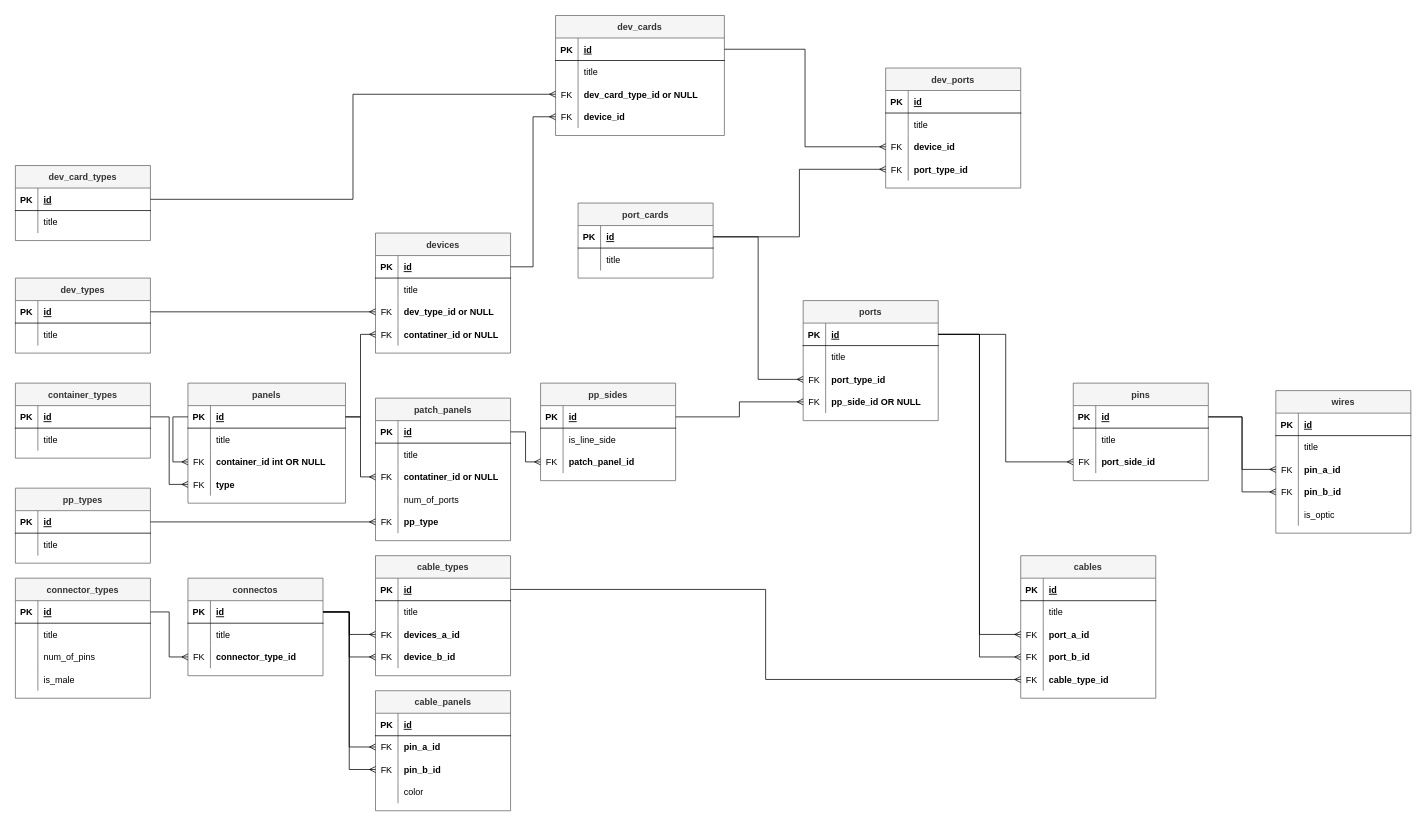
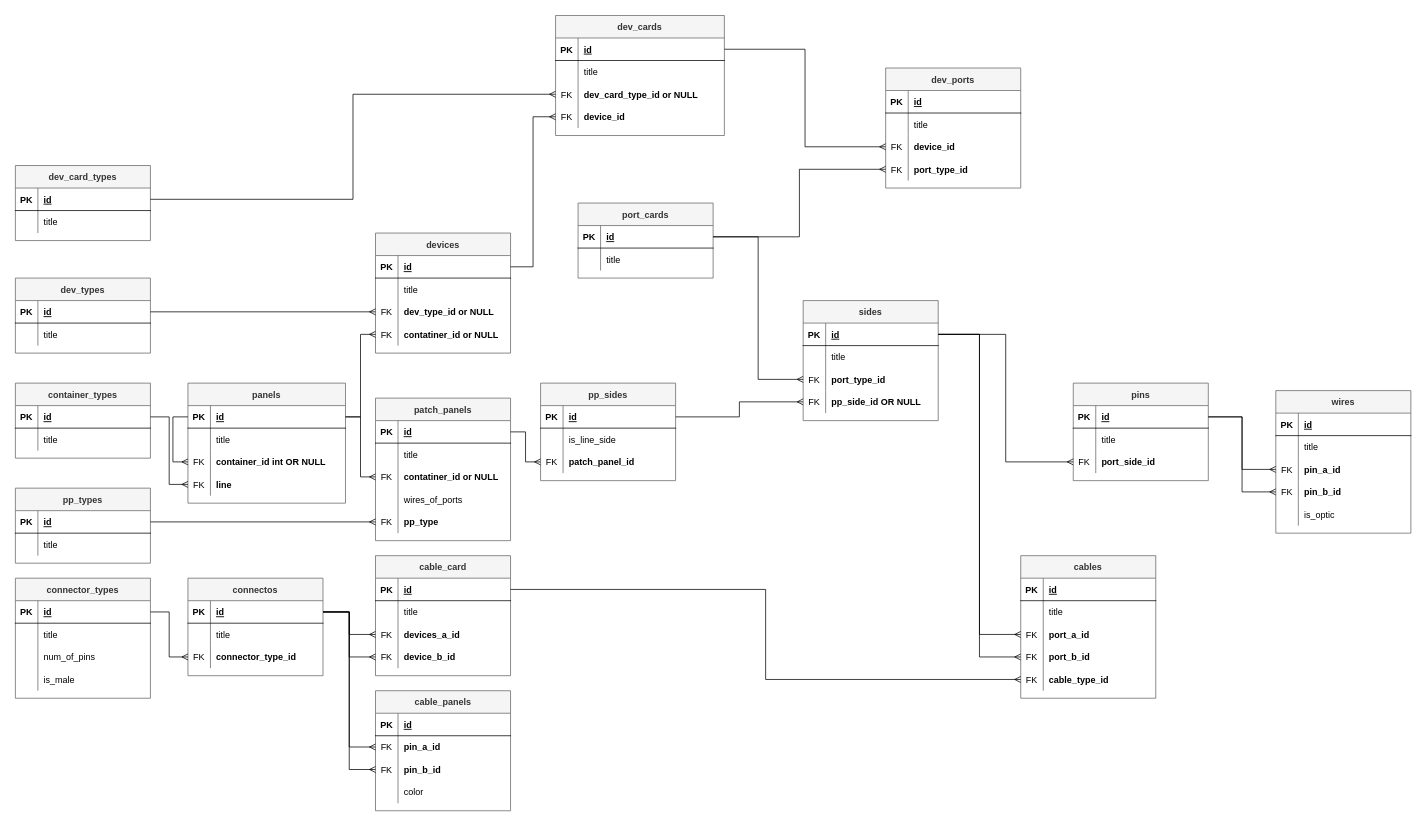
(870, 312) -> (870, 312)
(226, 485) -> (224, 485)
(434, 500) -> (438, 500)
(443, 567) -> (443, 567)
